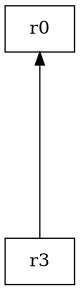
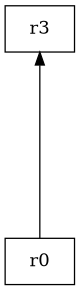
(40, 152) -> (40, 152)
